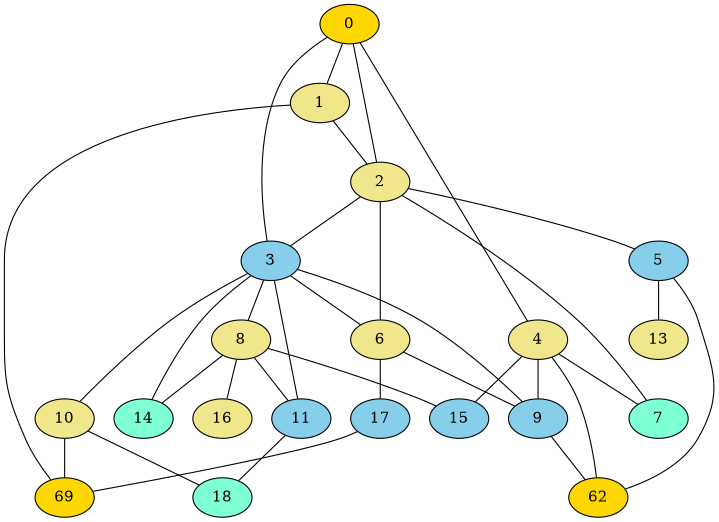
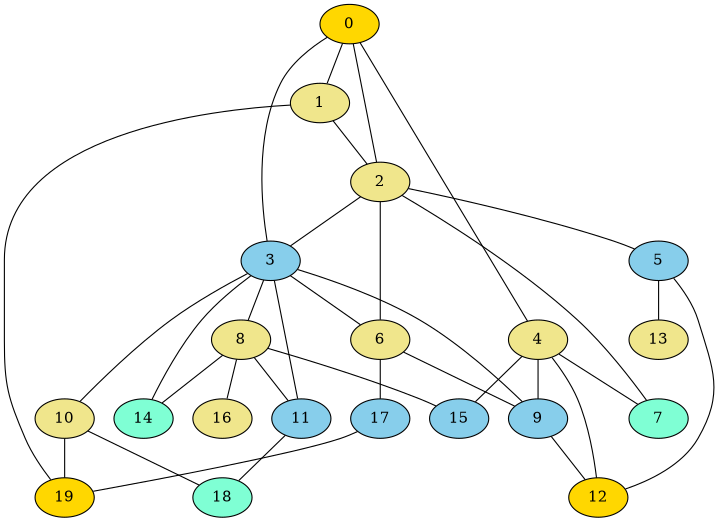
(65, 498) -> (65, 498)
(598, 498) -> (598, 498)
